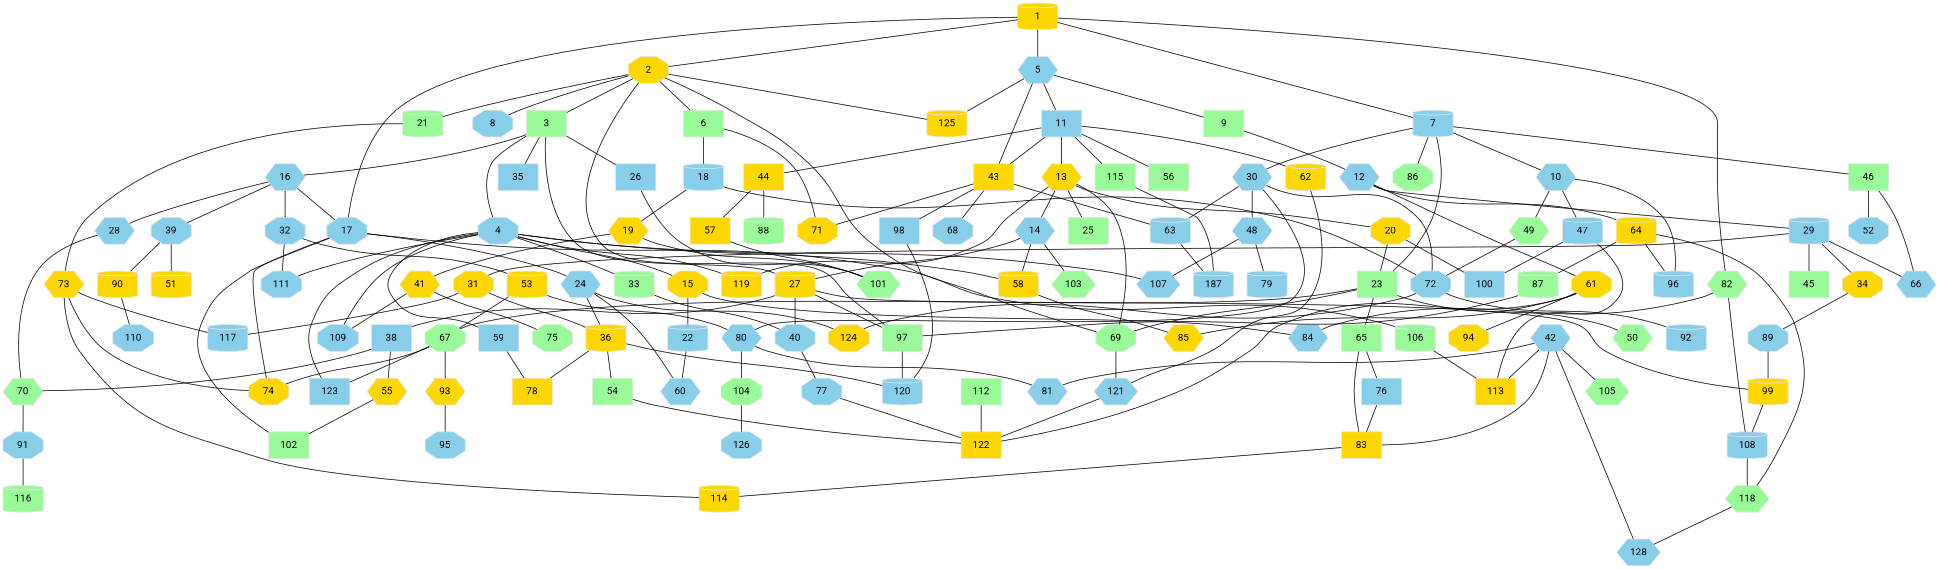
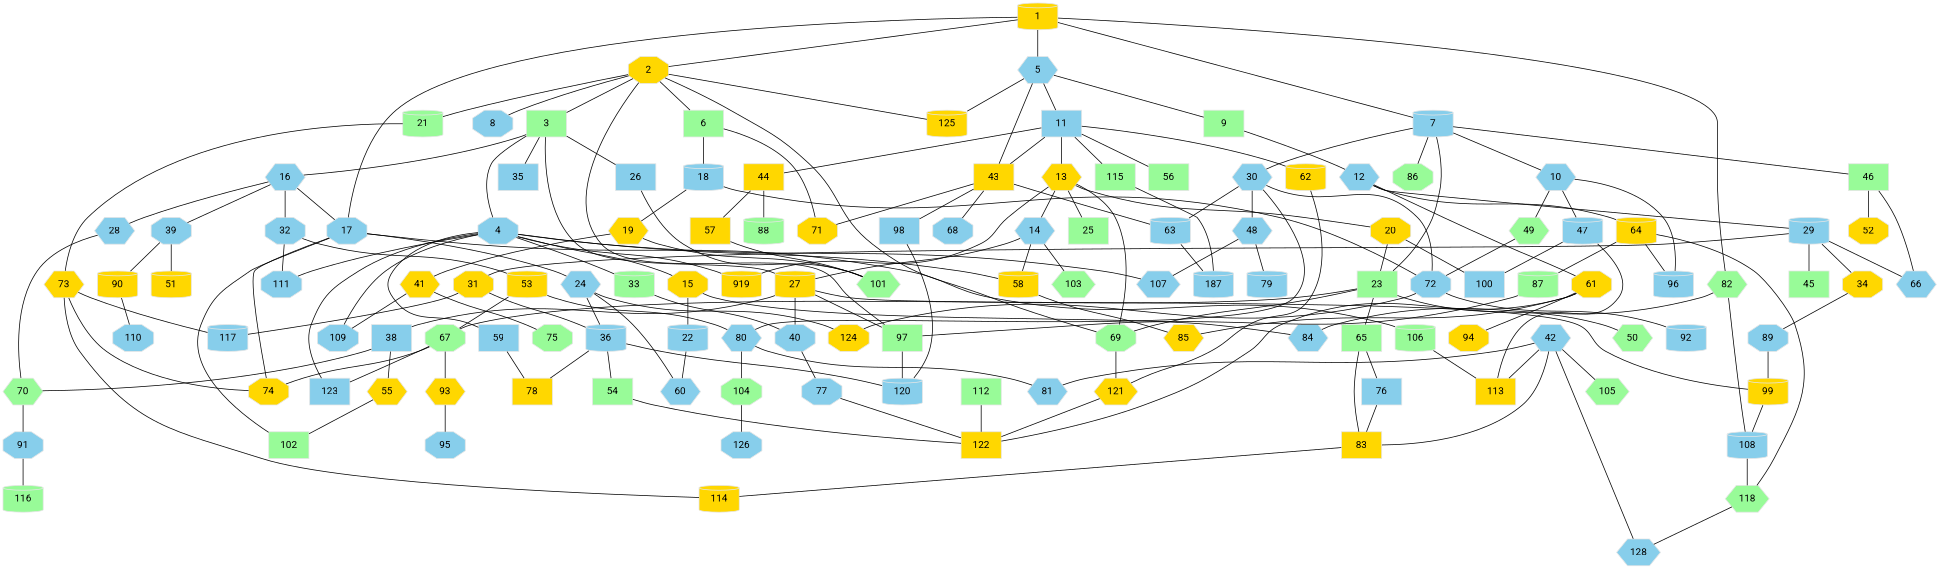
(1869, 231) -> (1869, 231)
(741, 284) -> (741, 284)
(606, 338) -> (606, 338)
(1116, 392) -> (1116, 392)
